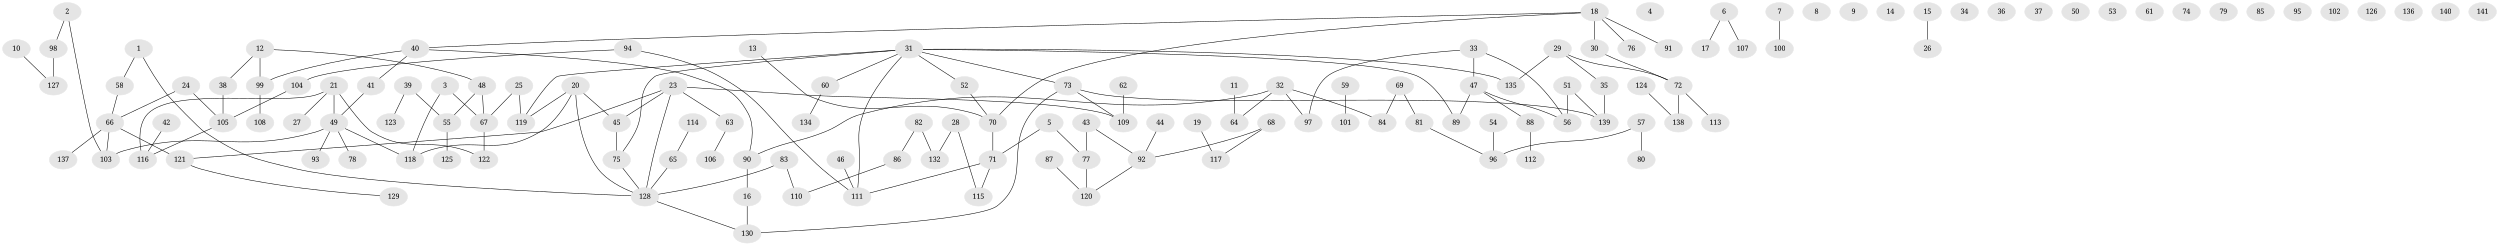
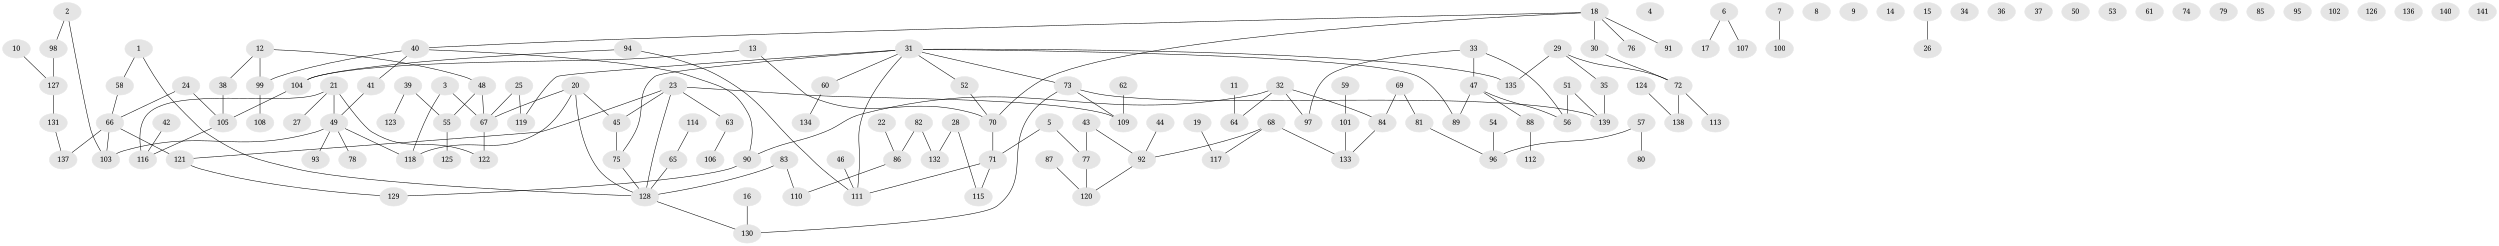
none -> (523, 61)
(548, 104) -> (529, 103)
none -> (53, 123)
none -> (882, 123)
none -> (1345, 160)
(747, 178) -> (573, 187)
